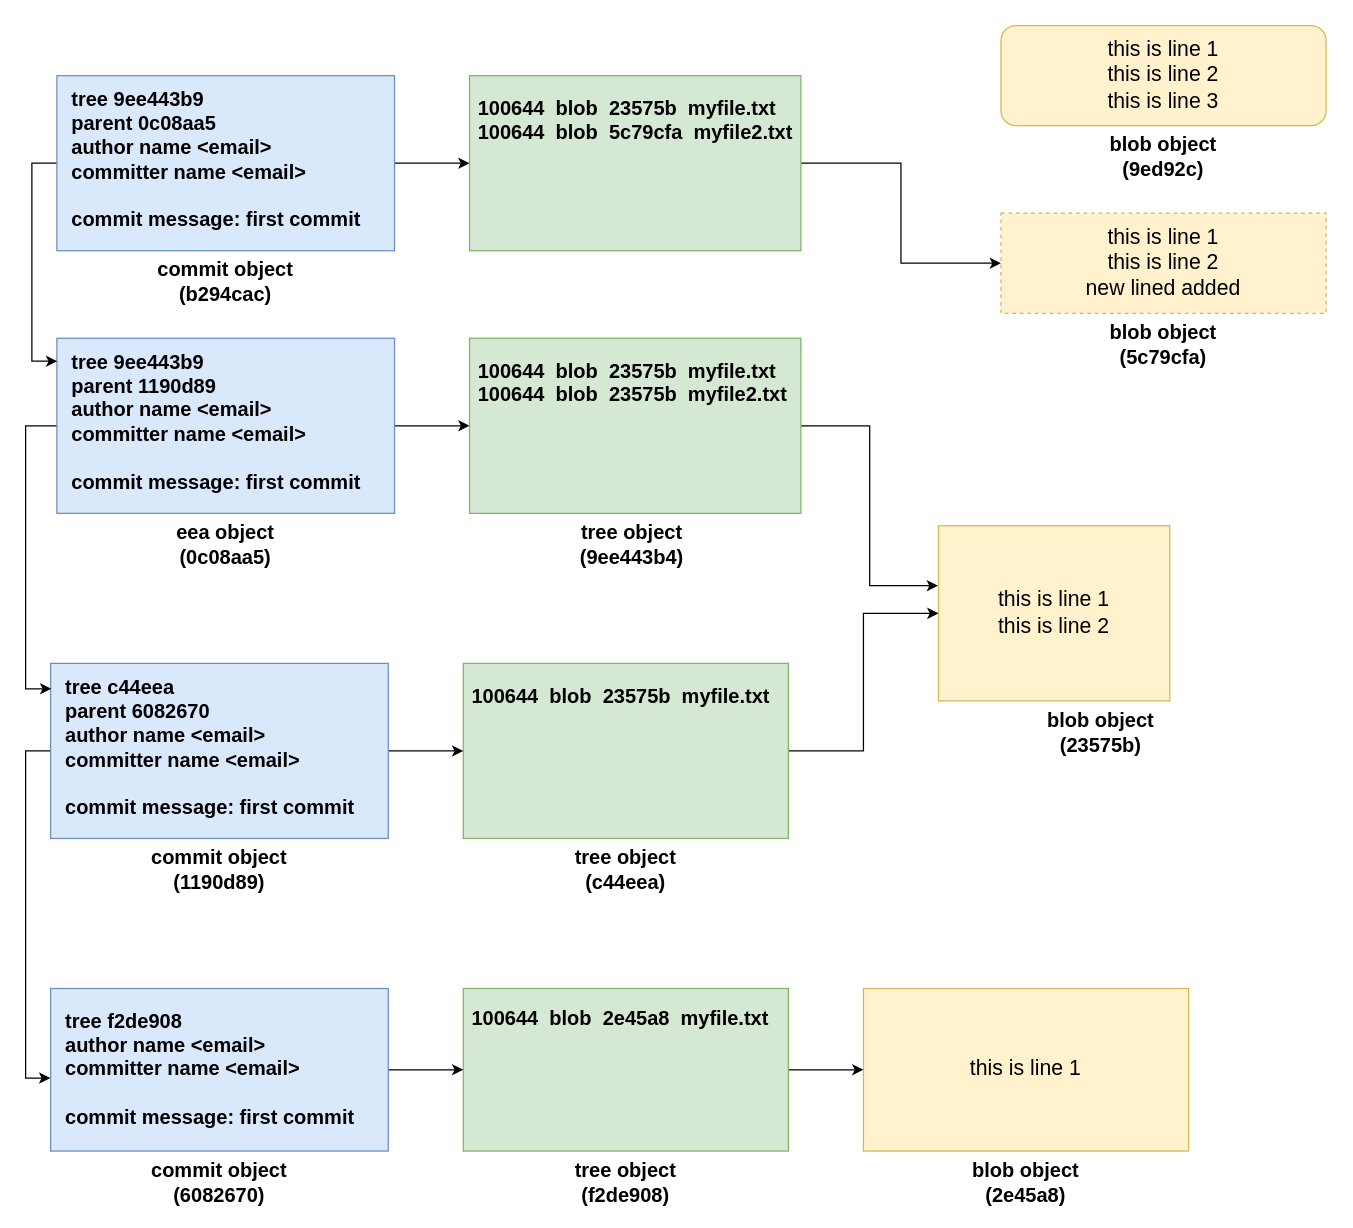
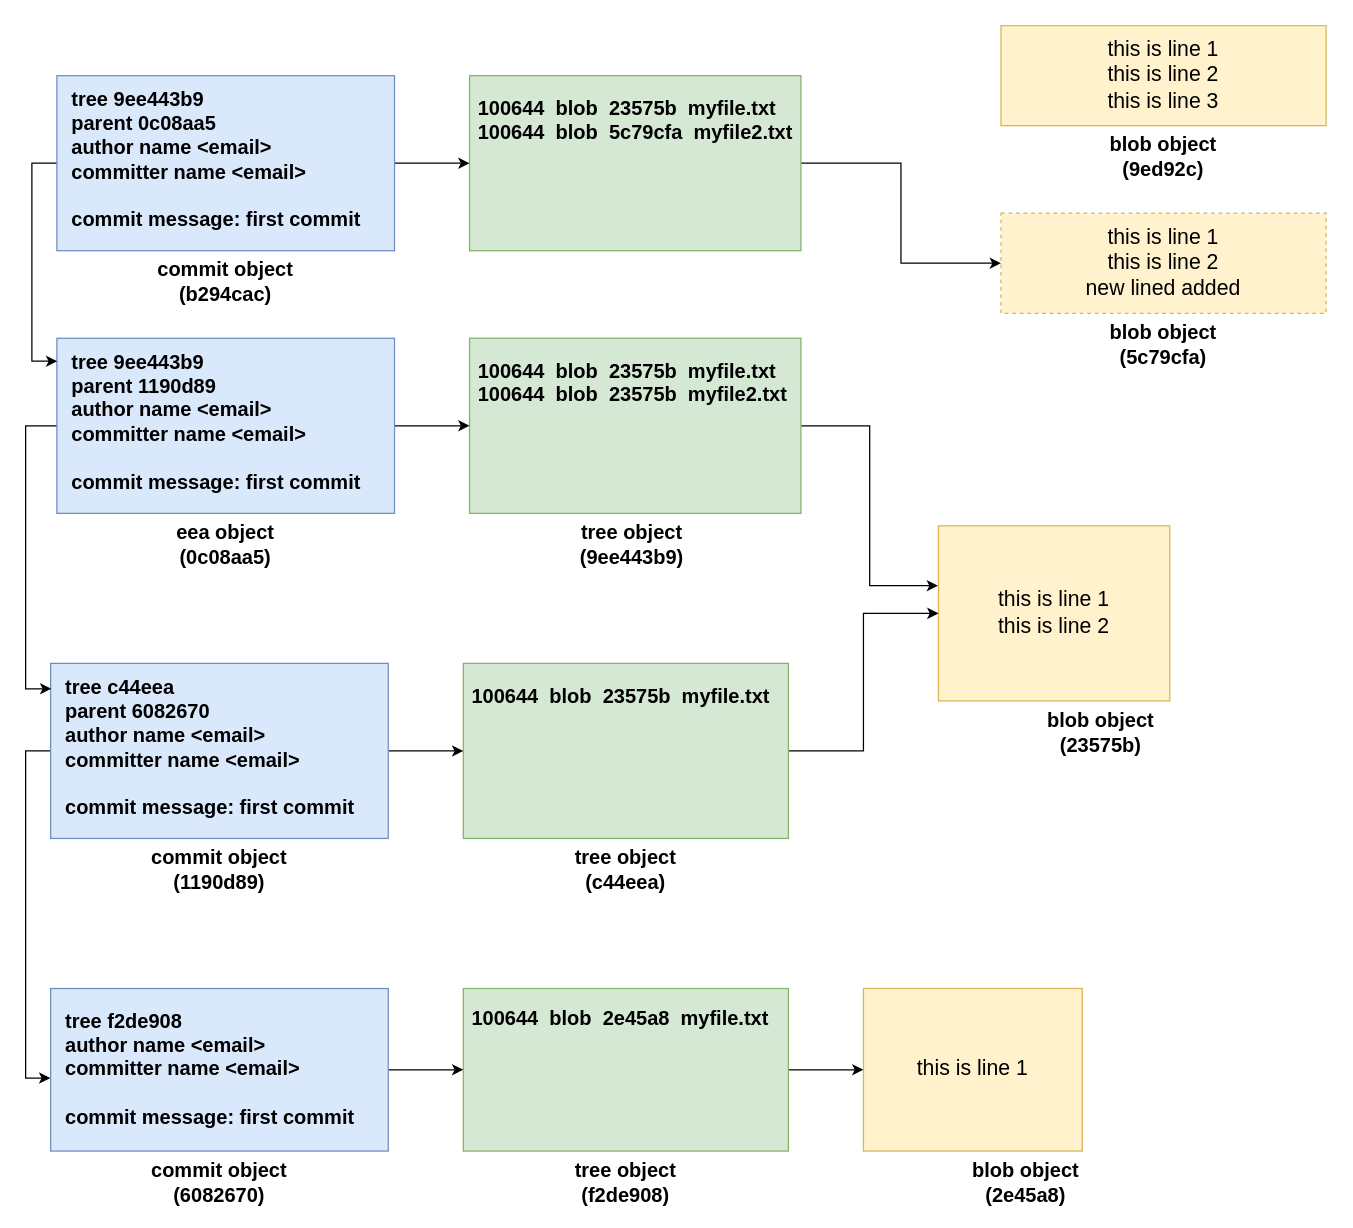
(1163, 76) -> (1163, 76)
(632, 544) -> (632, 544)
(1026, 1069) -> (973, 1069)
